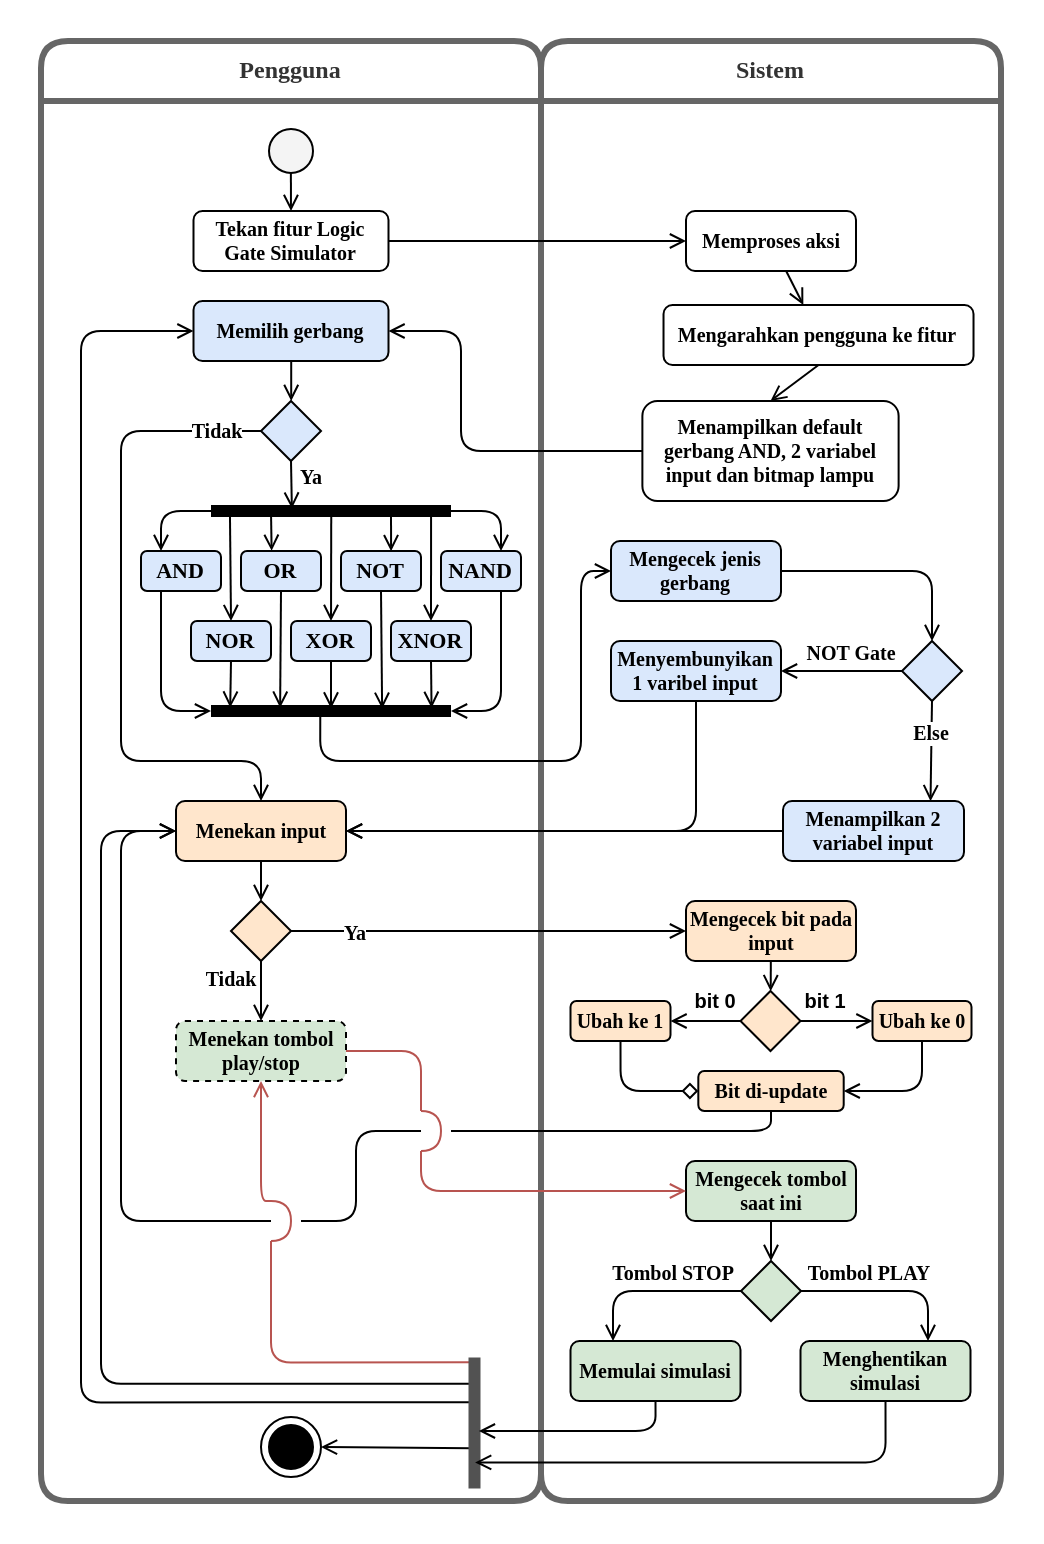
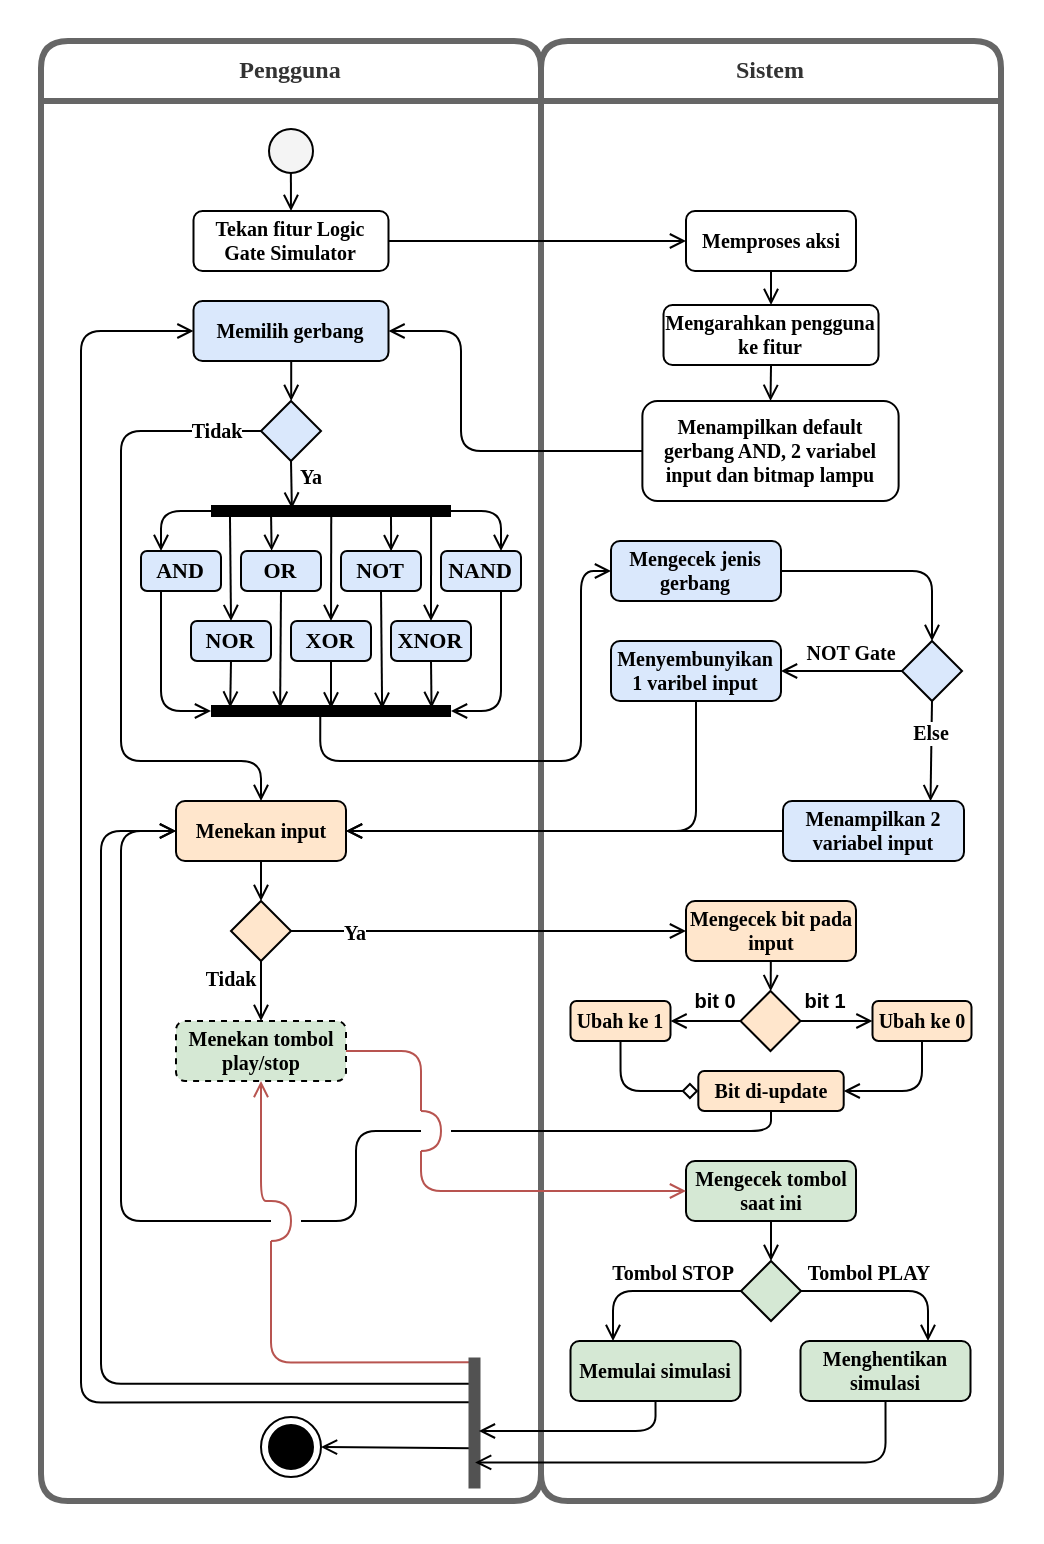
(819, 335) -> (771, 335)
